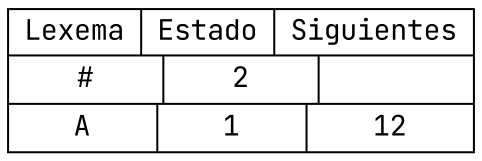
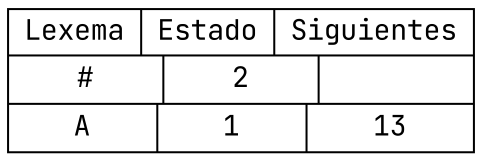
(390, 127) -> (390, 127)
